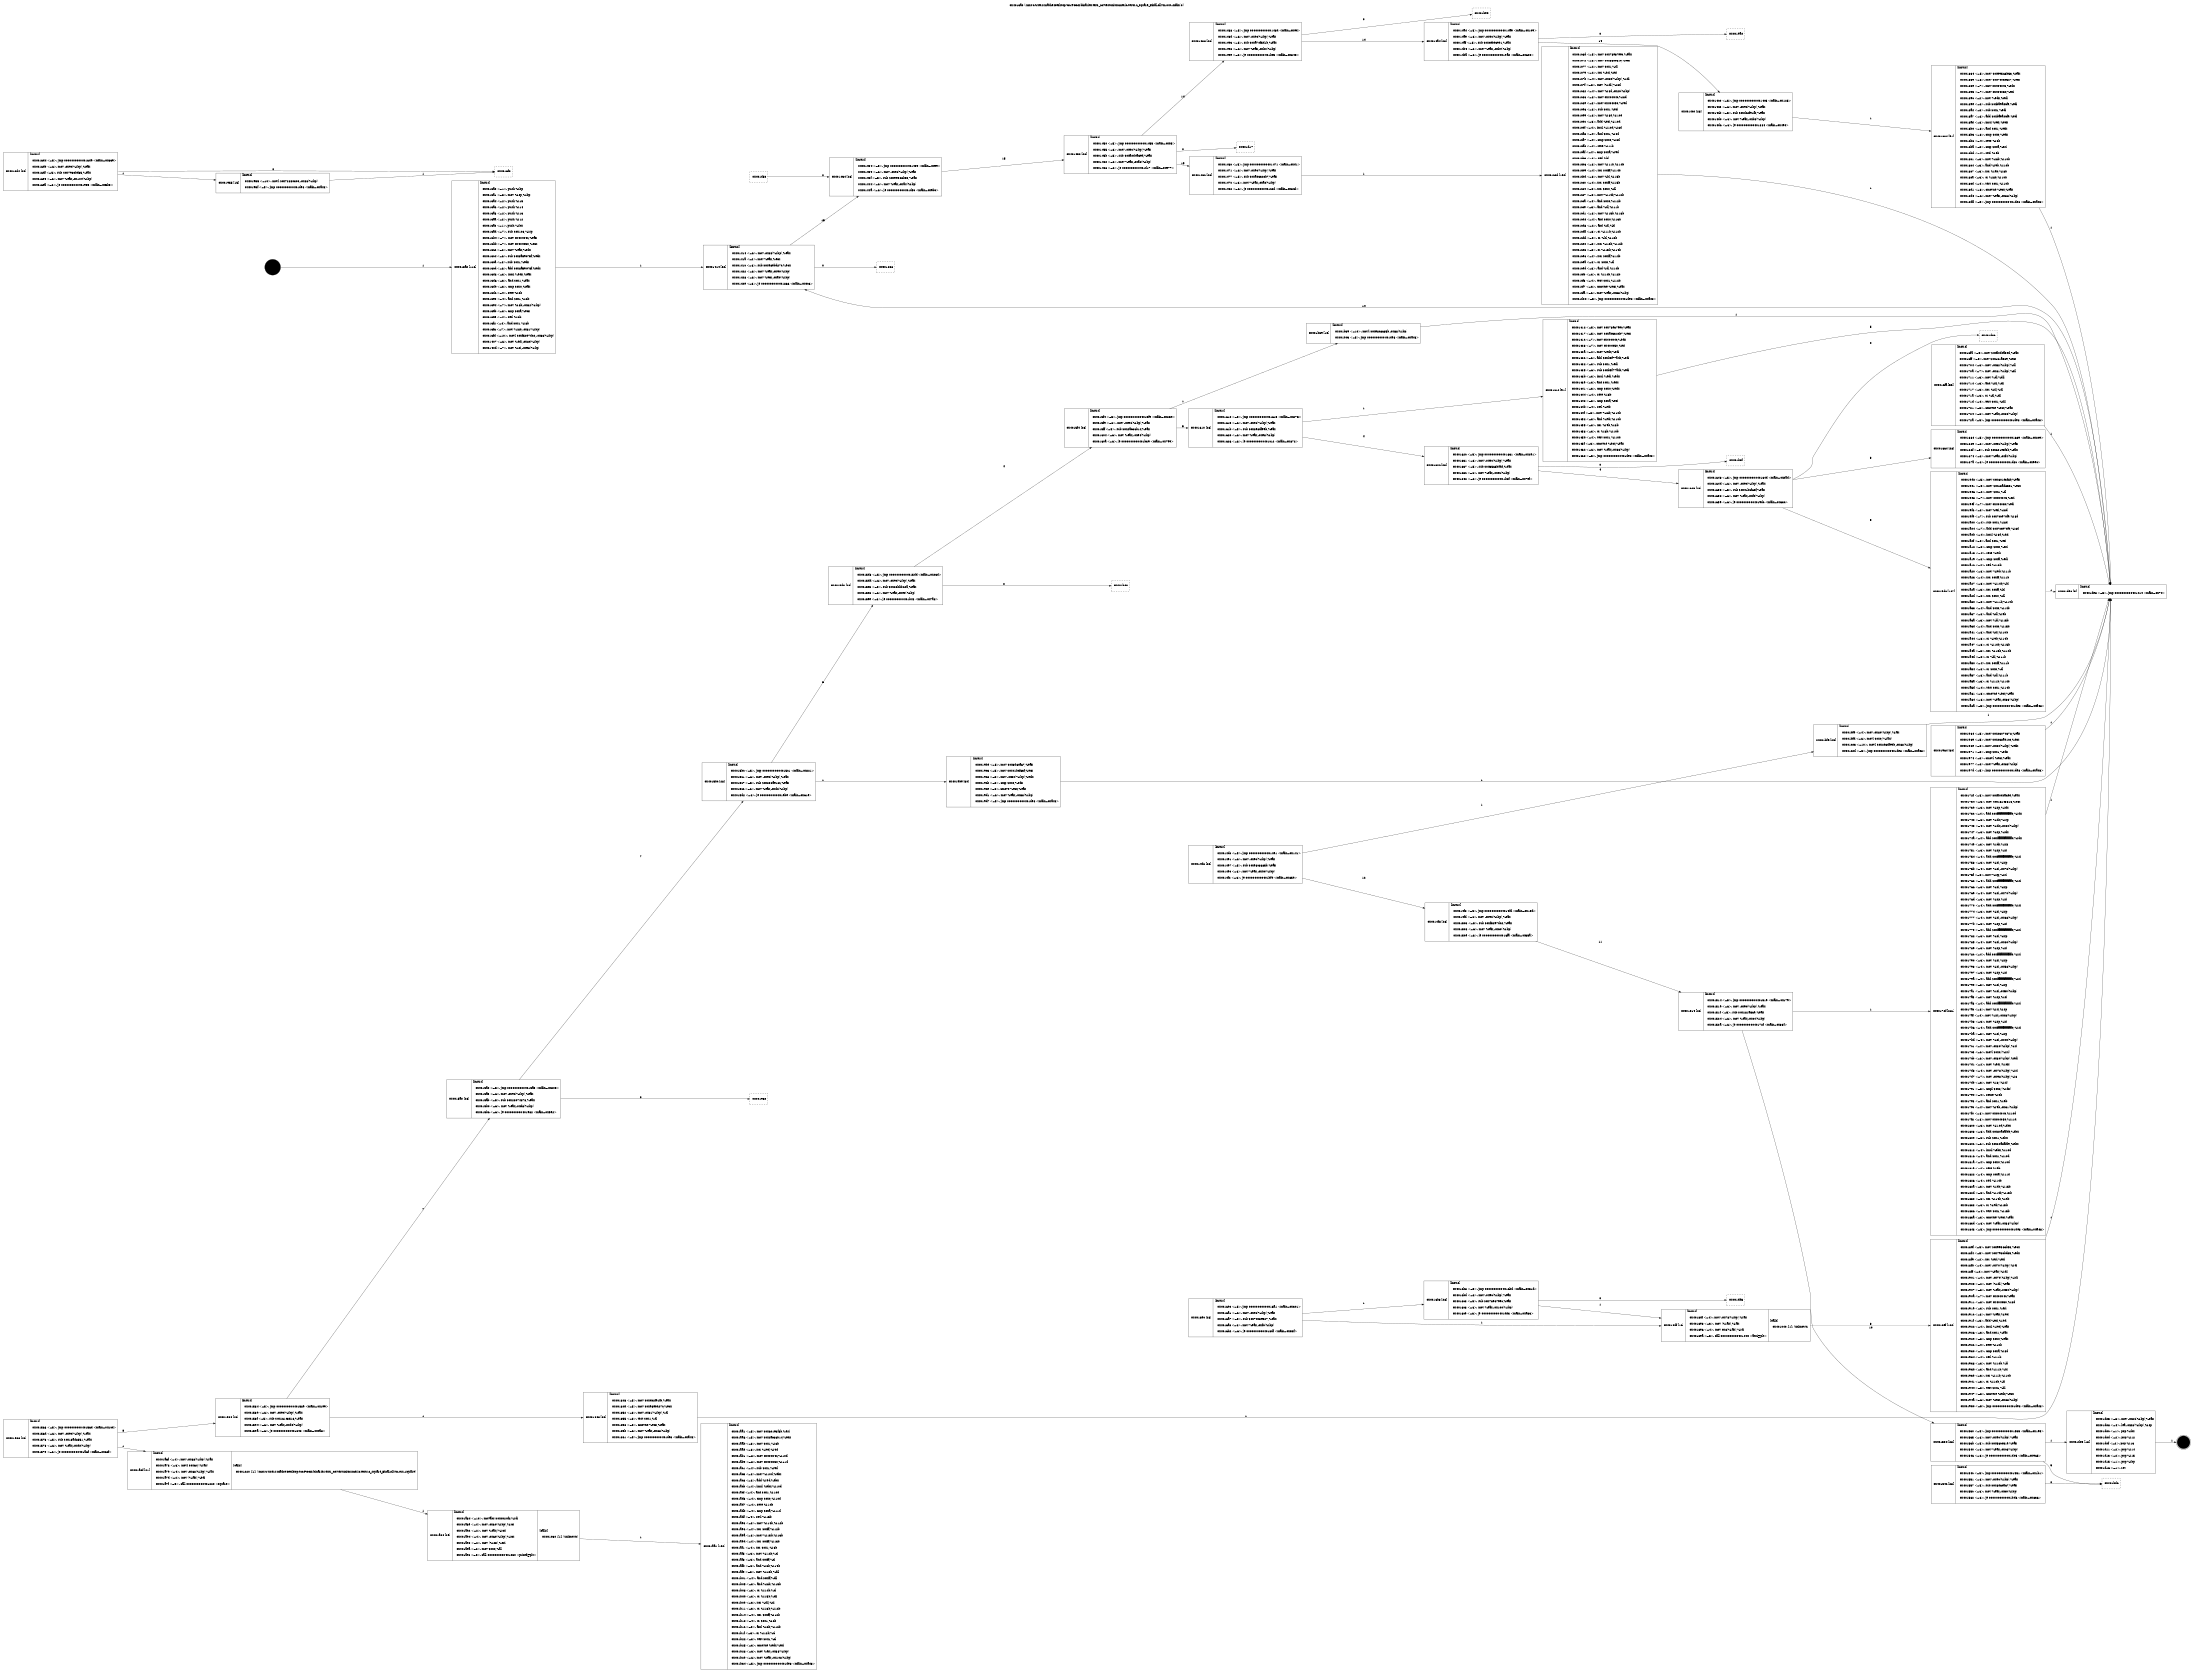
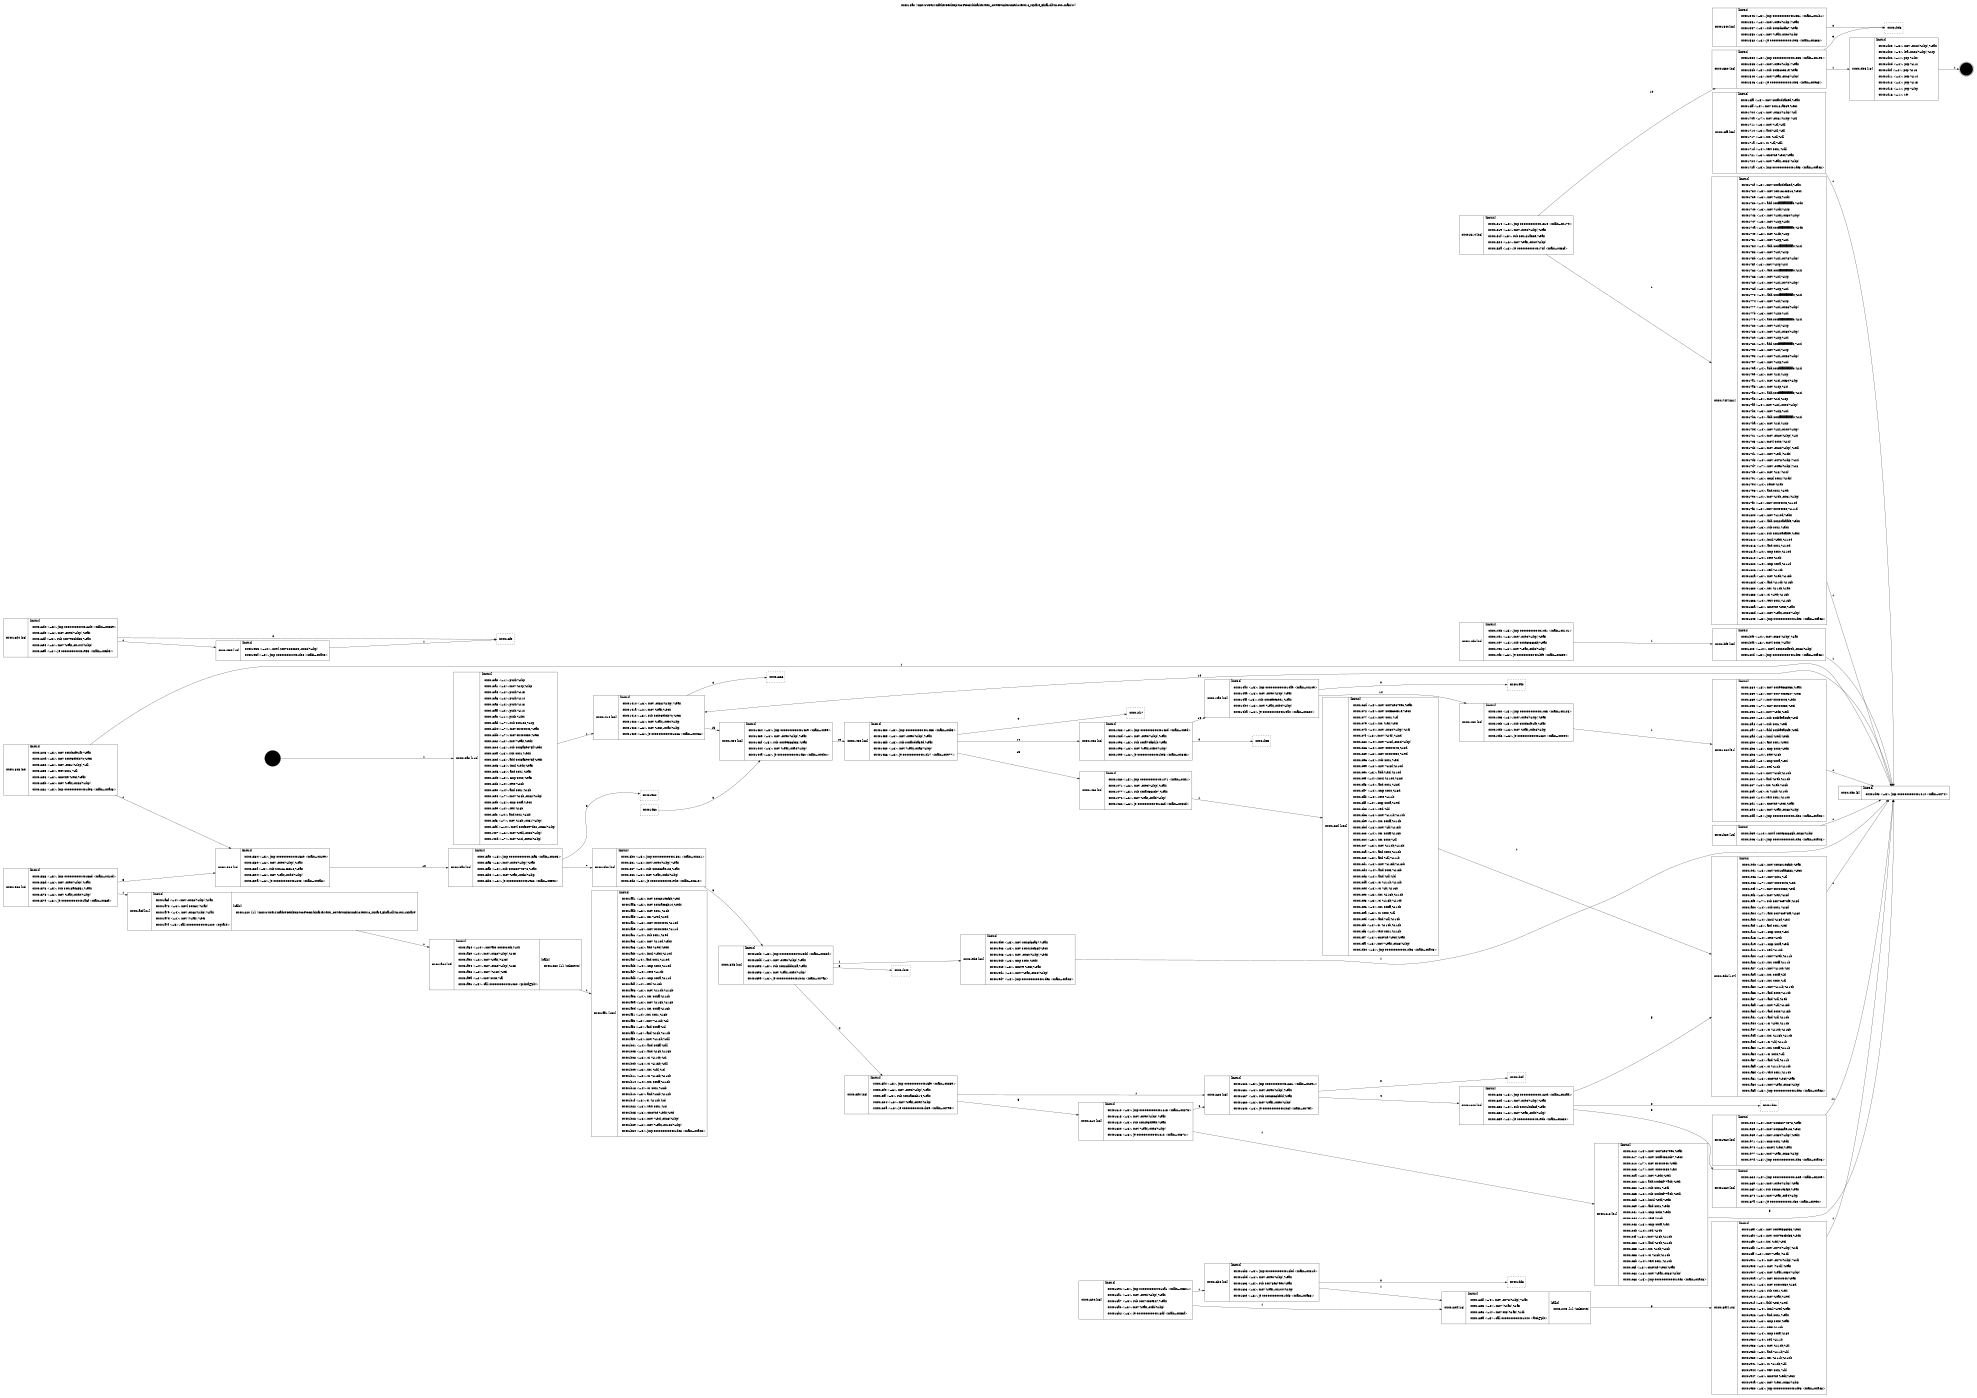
(1998, 261) -> (1574, 901)
(1253, 376) -> (1080, 1095)
(2051, 723) -> (1833, 1099)
(880, 782) -> (896, 962)
(1481, 922) -> none
(423, 1209) -> (424, 866)
(456, 1418) -> (172, 821)
